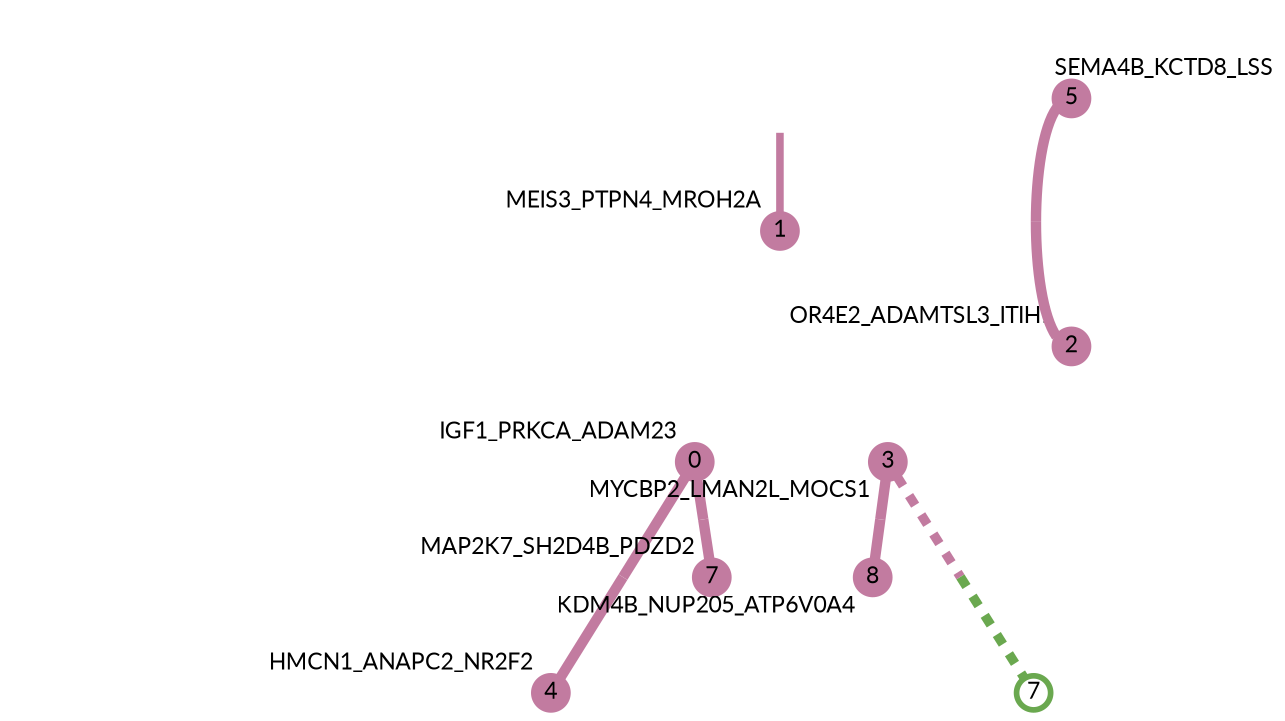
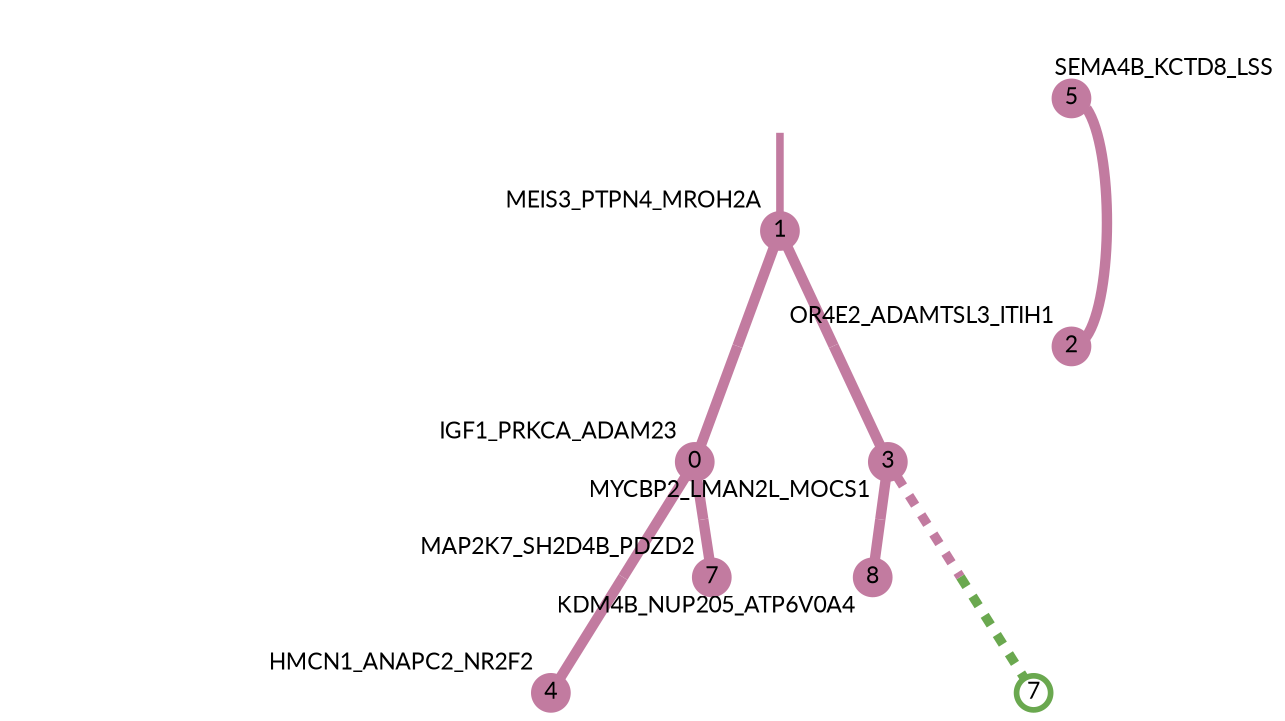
(1036, 222) -> (1107, 223)
none -> (737, 346)
none -> (834, 346)
